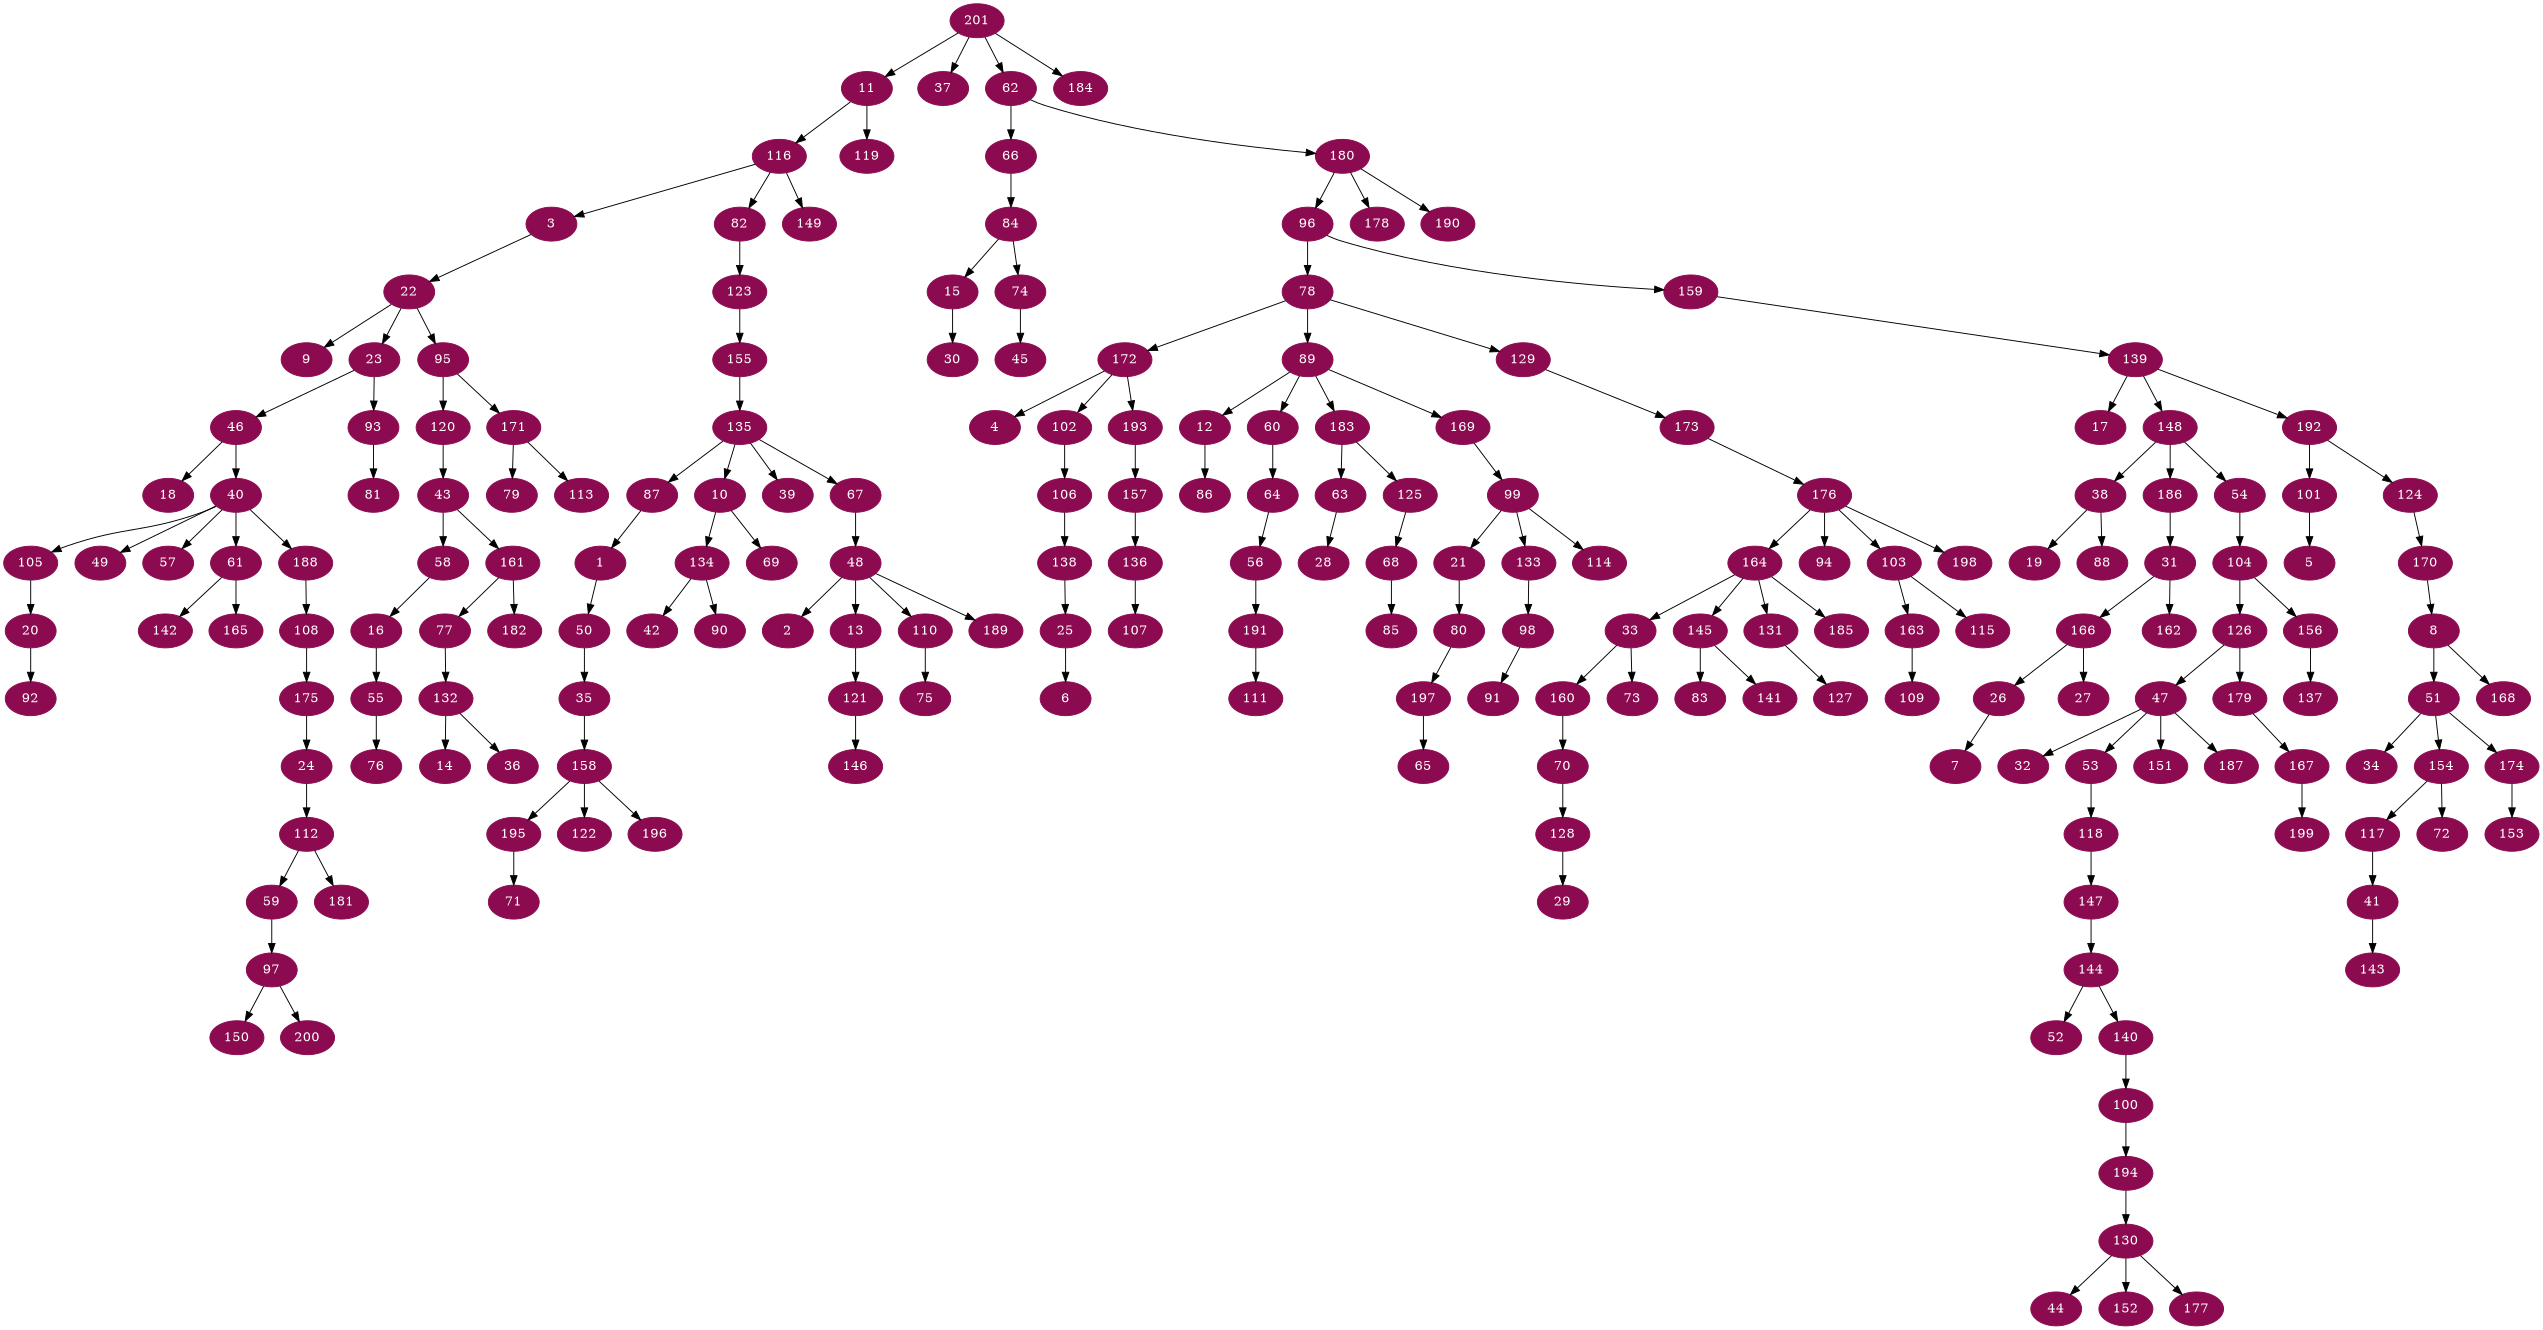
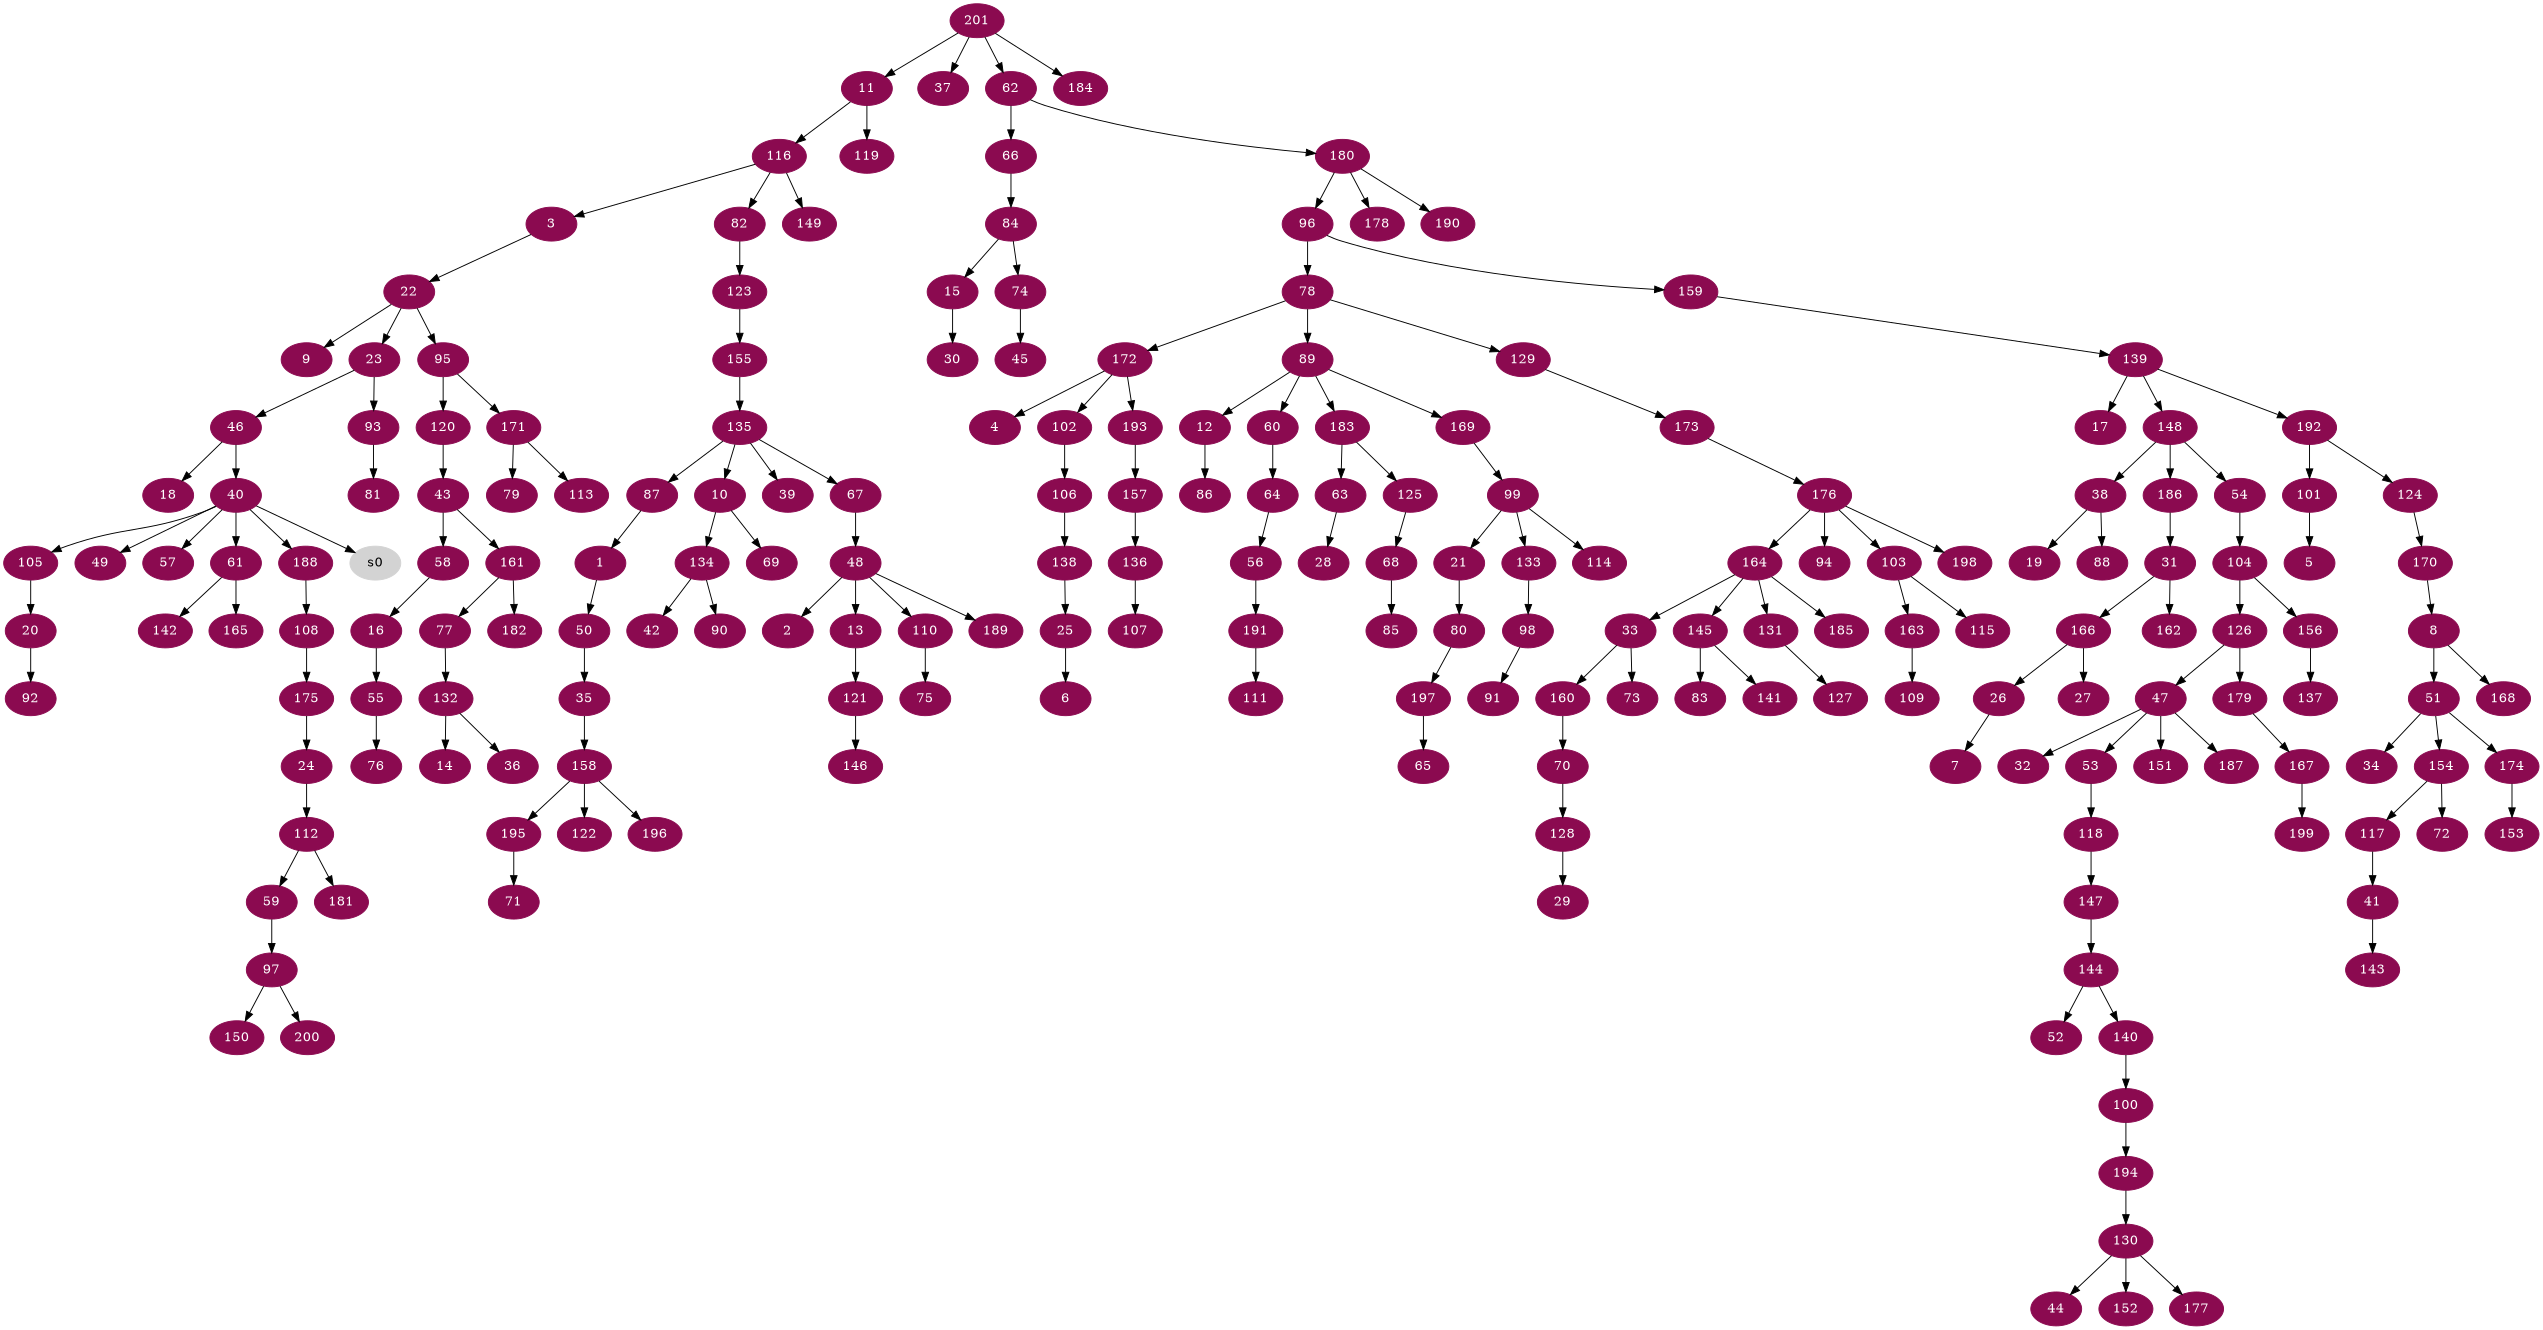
none -> (375, 563)
